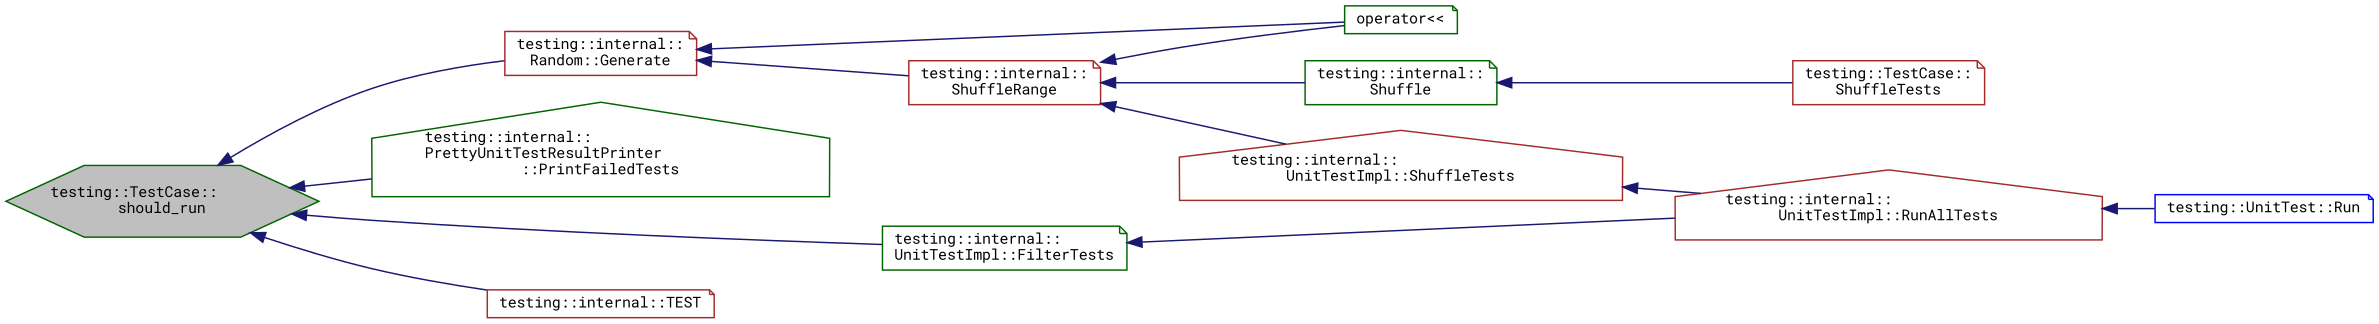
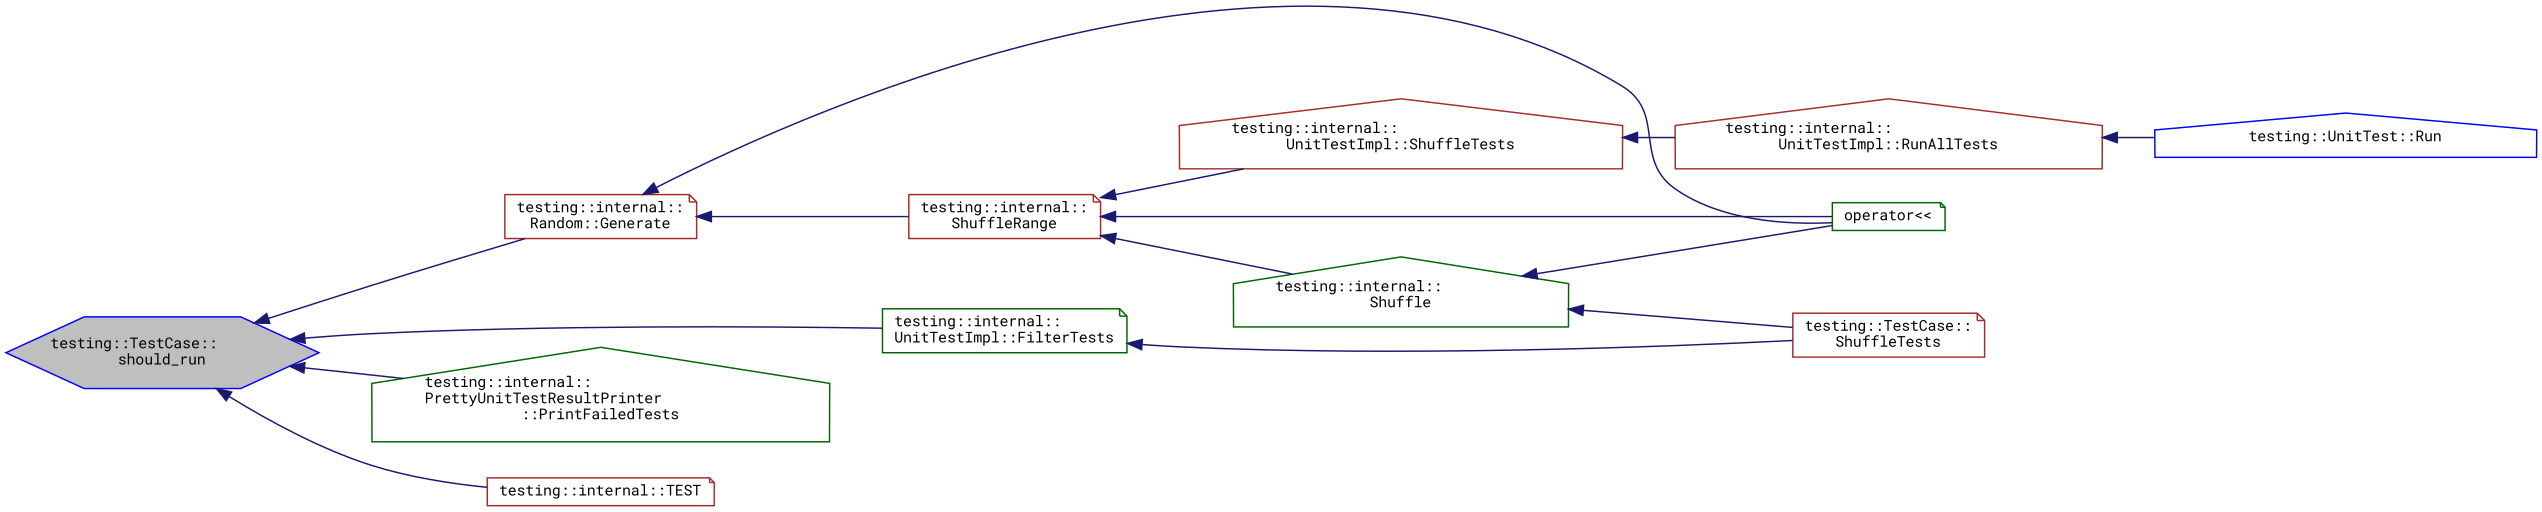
(1401, 83) -> (1401, 296)
(162, 201) -> (162, 353)
(2264, 209) -> (2346, 138)
(1408, 230) -> (1468, 351)
none -> (1685, 250)
